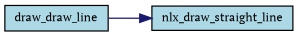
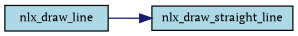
(57, 18) -> (57, 18)
